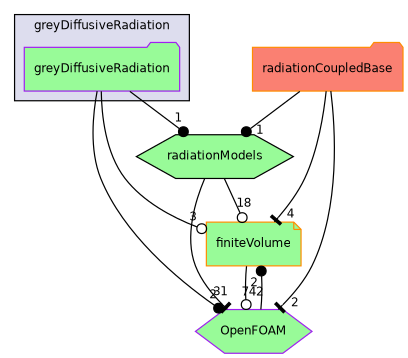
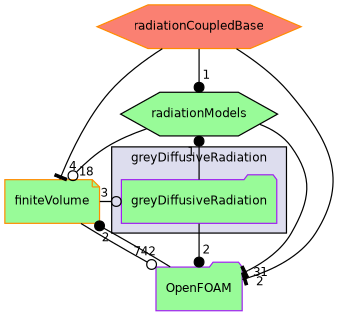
(328, 69) -> (199, 27)
(124, 177) -> (104, 202)
(254, 331) -> (199, 289)
